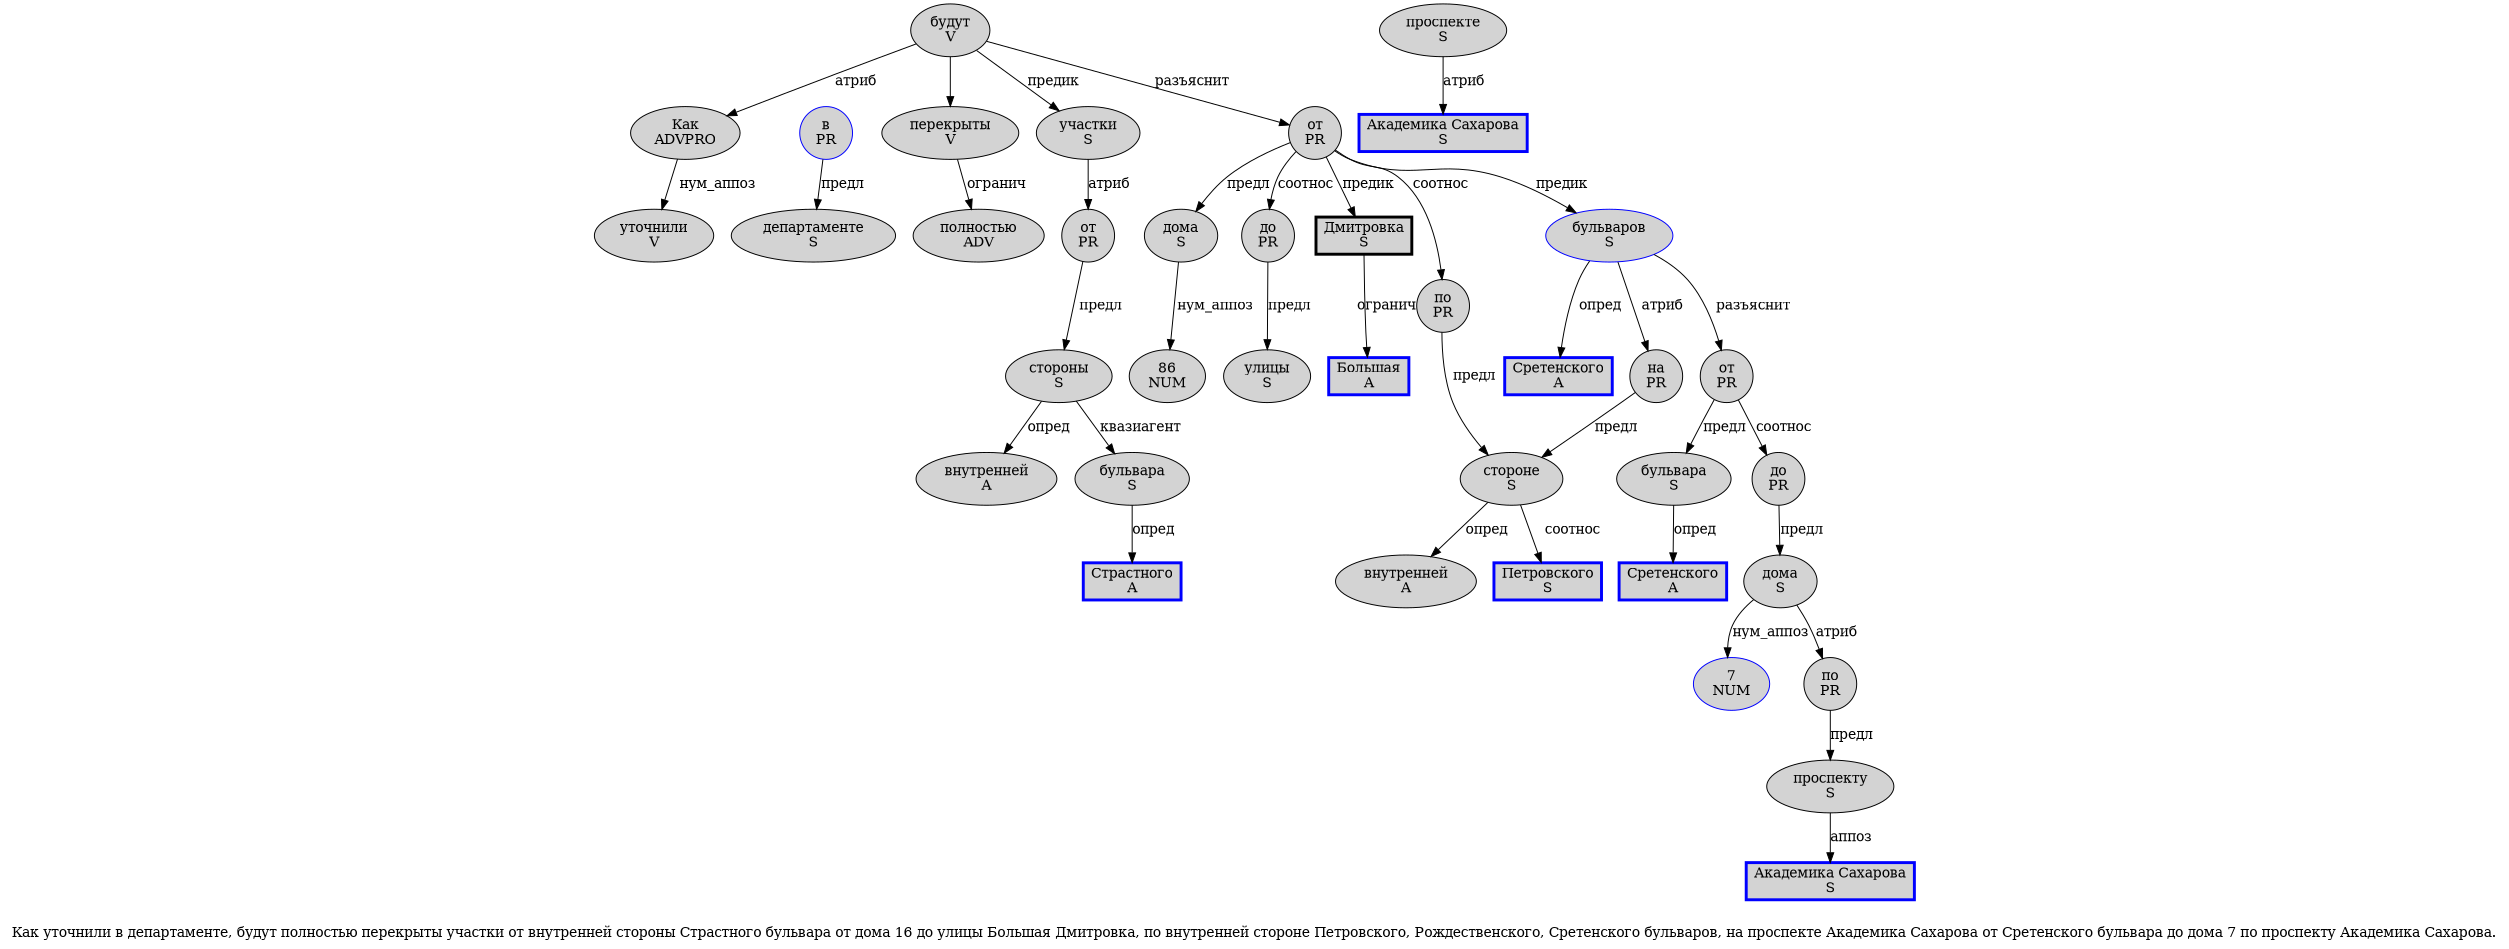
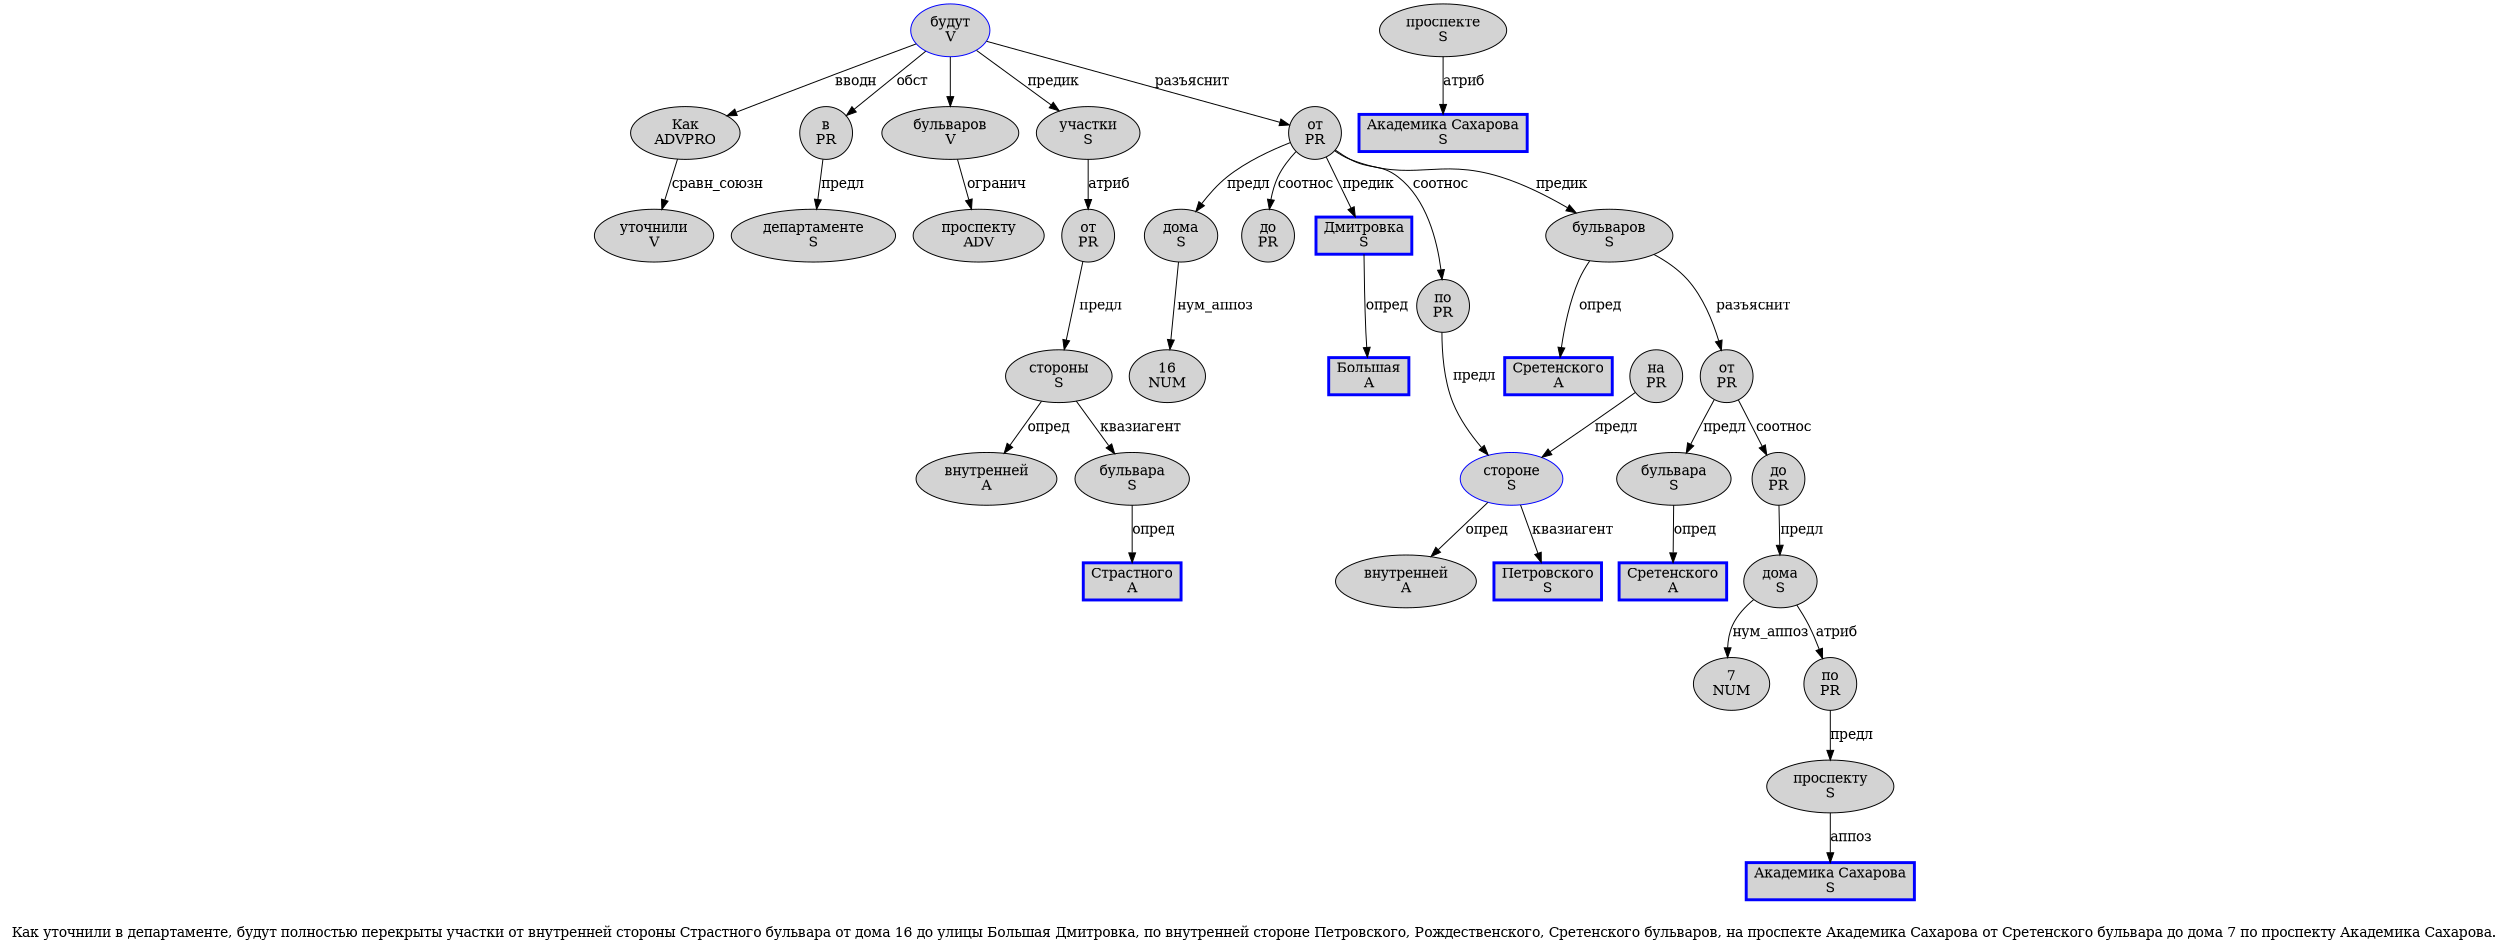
(950, 30) -> (950, 30)
none -> (890, 80)
(856, 82) -> (856, 82)
(826, 133) -> (826, 133)
(950, 133) -> (950, 133)
(718, 184) -> (718, 184)
(979, 236) -> (979, 236)
(1364, 236) -> (1364, 236)
(1609, 236) -> (1609, 236)
(1631, 302) -> none
(1387, 306) -> (1387, 306)
(1167, 376) -> (1167, 376)
(1267, 376) -> none
(1512, 479) -> (1512, 479)
(1573, 530) -> (1573, 530)
(1732, 684) -> (1732, 684)
